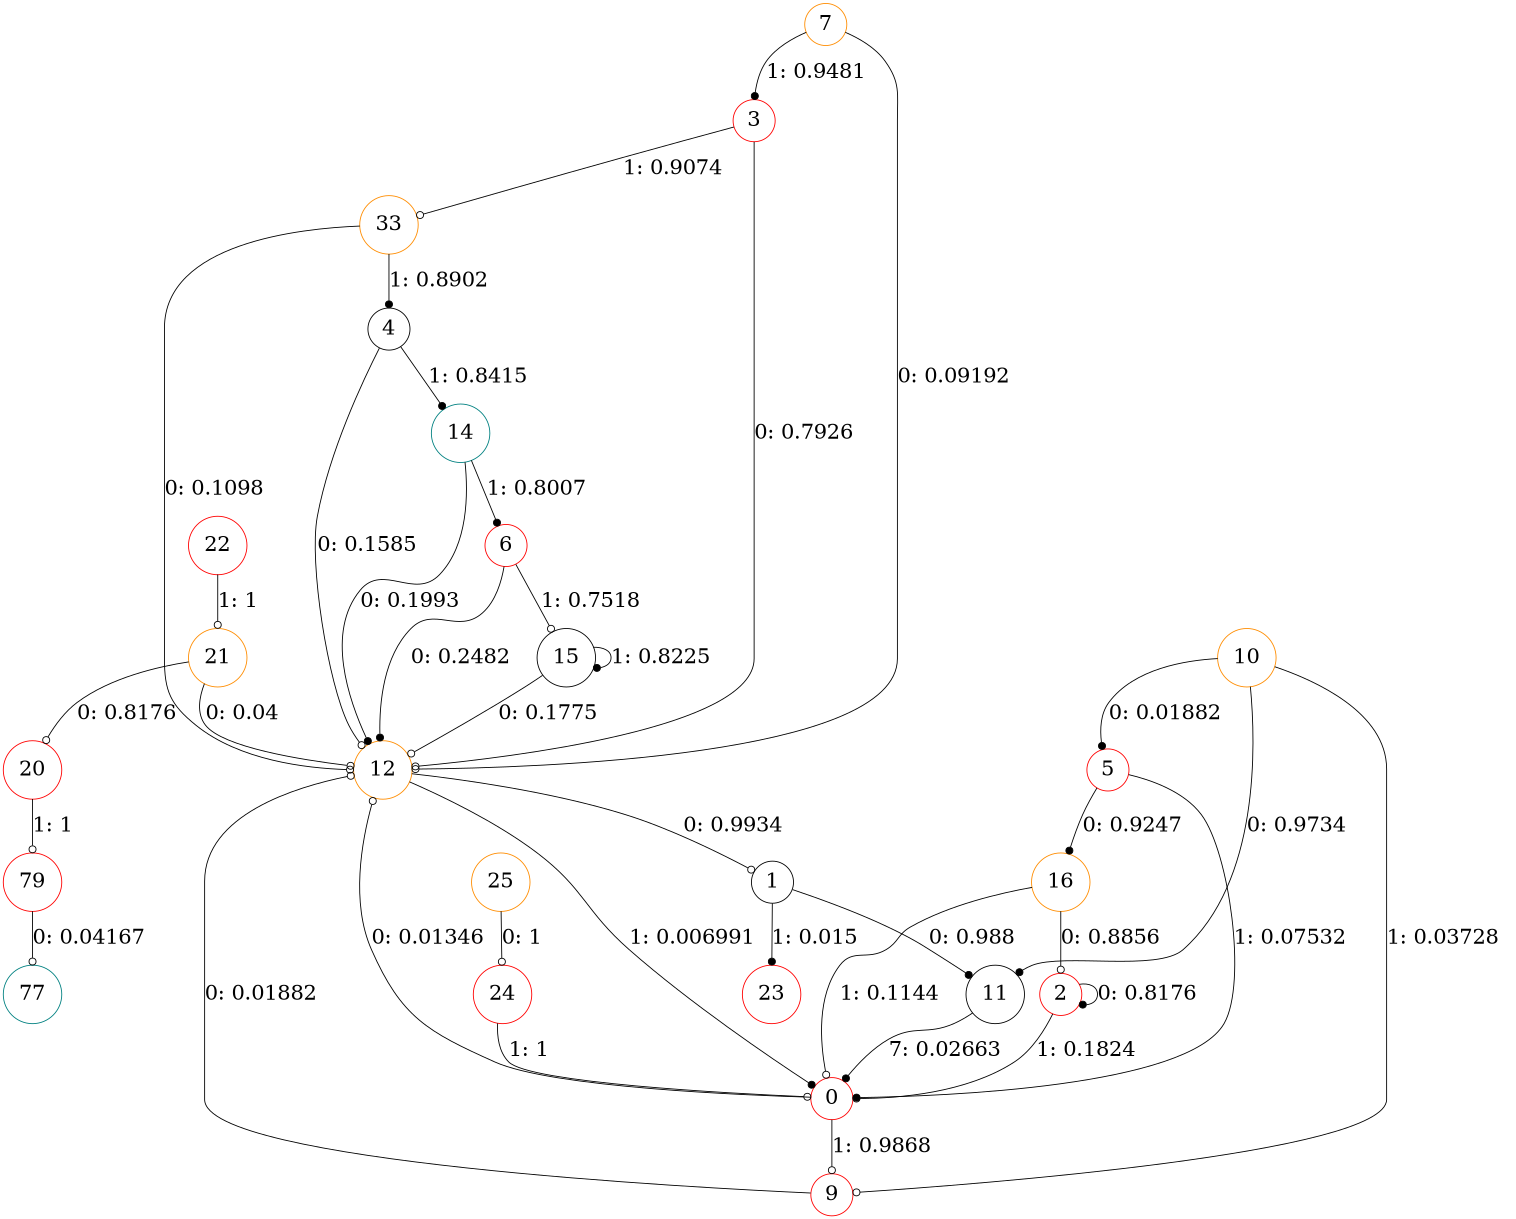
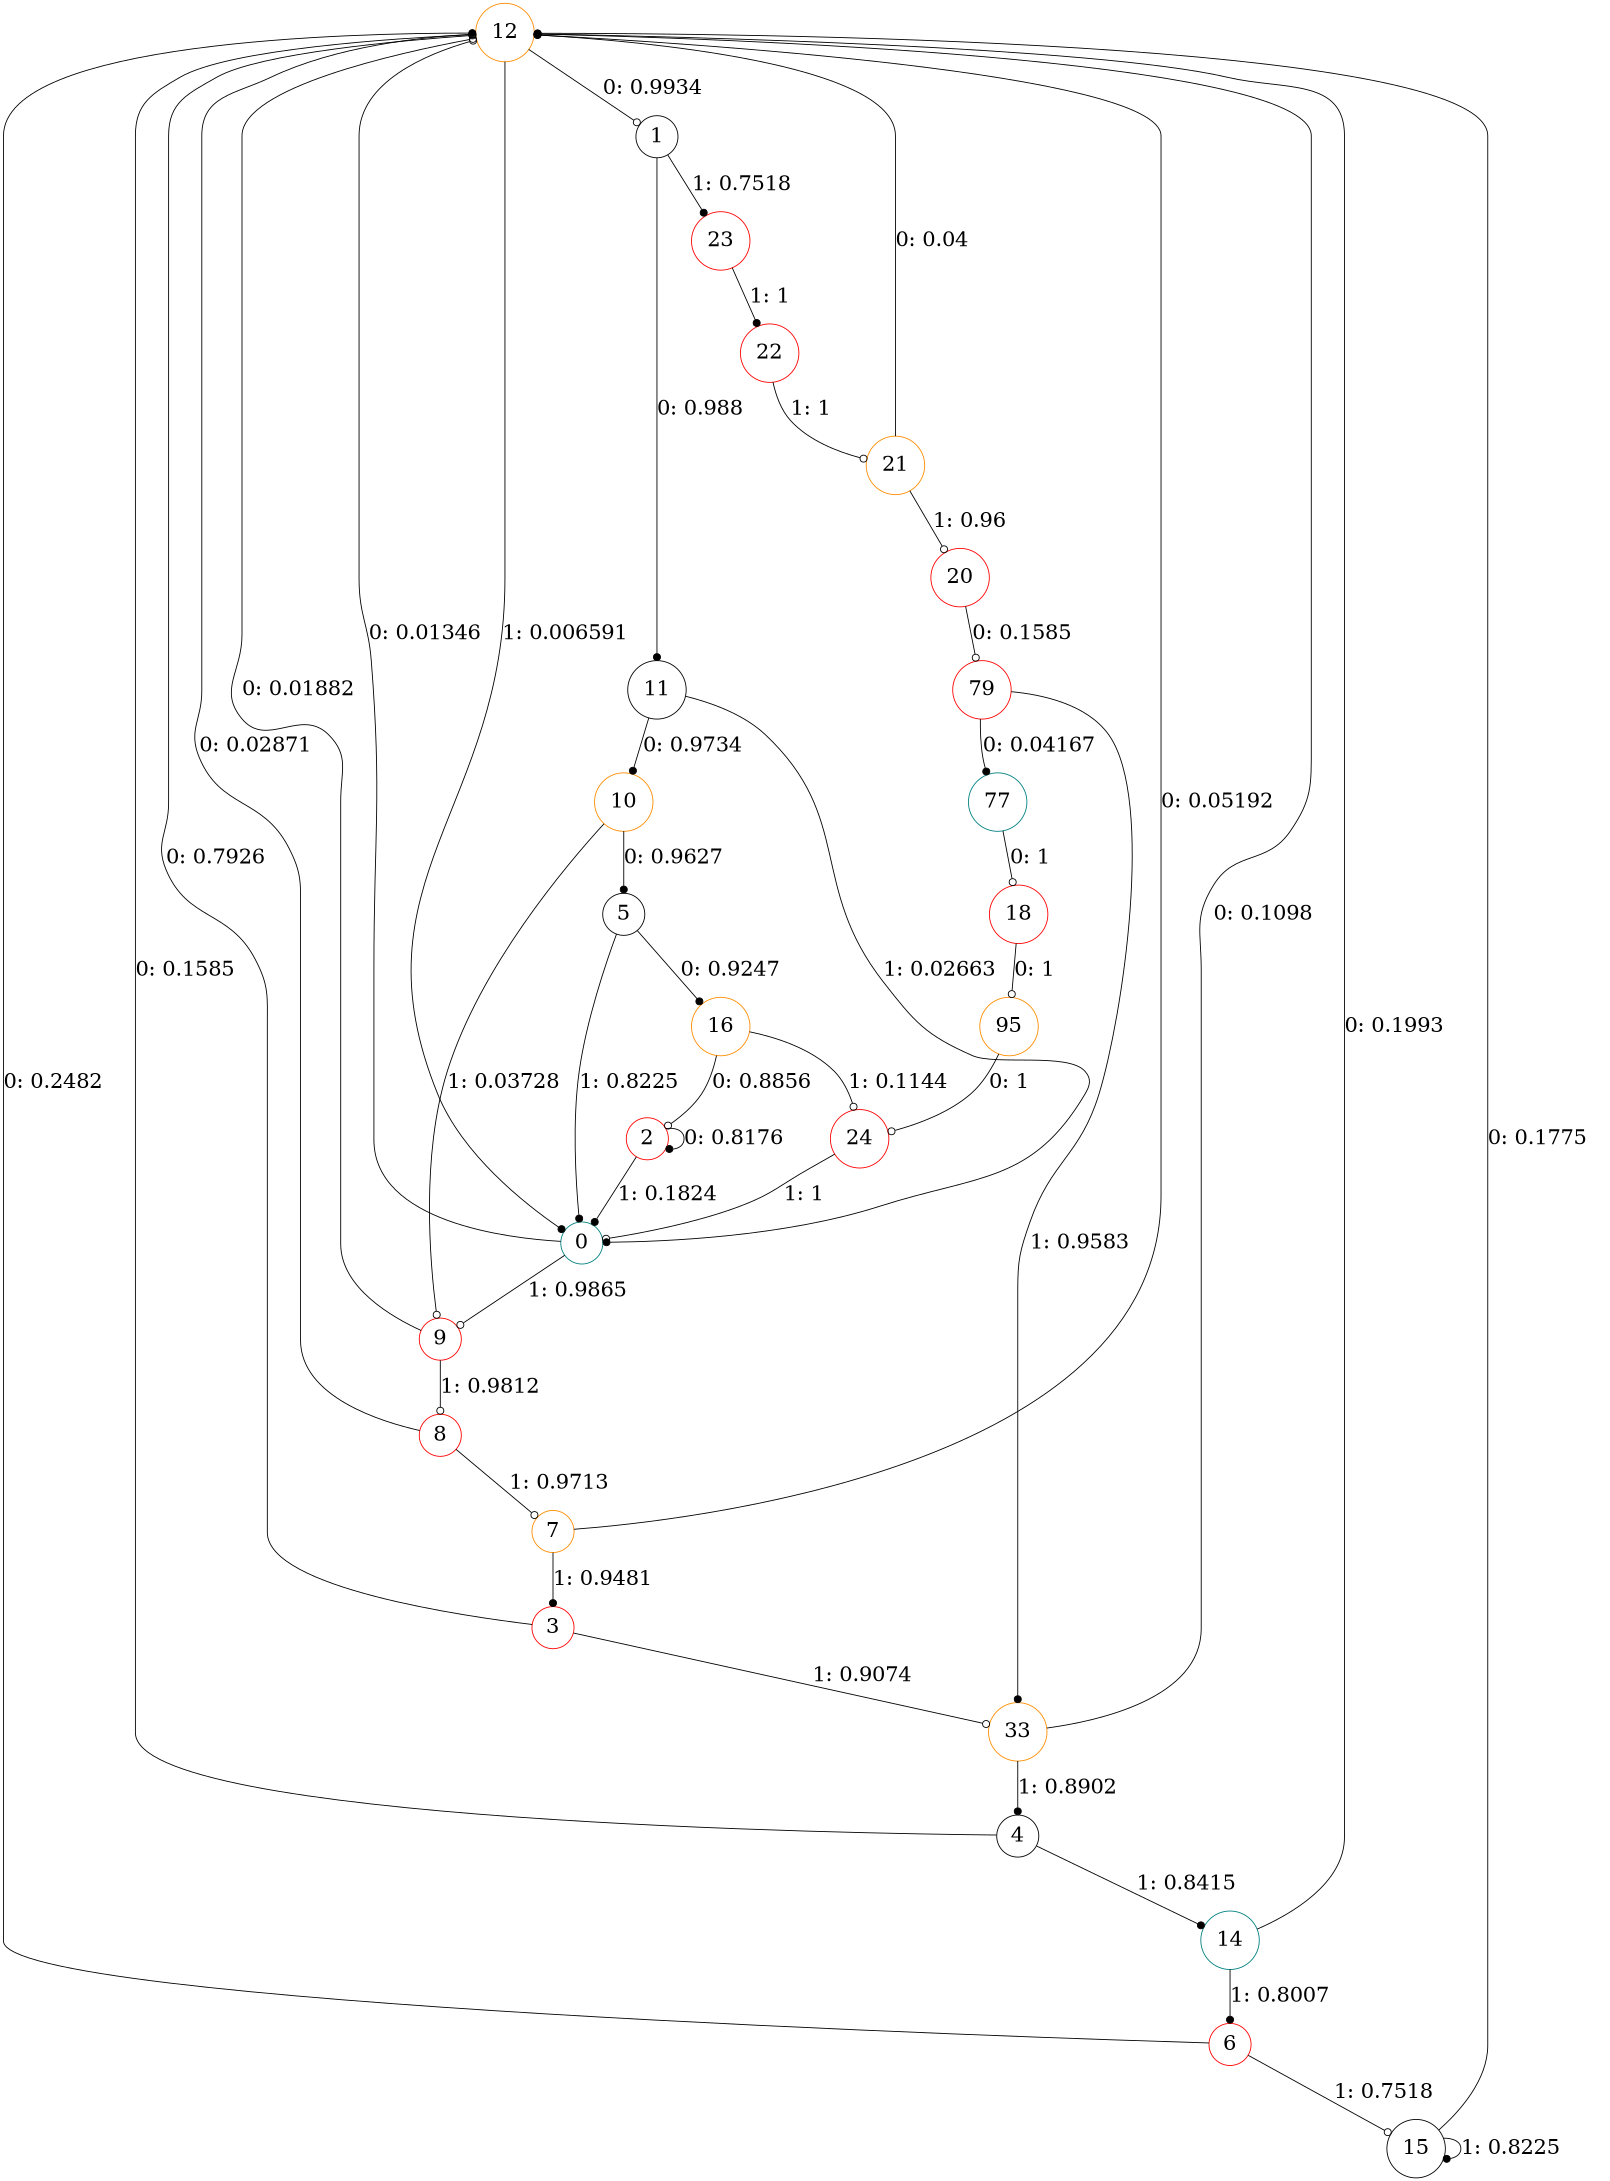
none -> (744, 294)
(960, 377) -> (1224, 802)
(136, 714) -> (986, 522)
(1172, 714) -> (683, 858)
(1108, 770) -> (624, 914)
(79, 826) -> (1032, 634)
(501, 882) -> (1009, 1027)
(1218, 903) -> (641, 742)
none -> (1019, 914)
(33, 935) -> (981, 744)
(699, 938) -> (572, 634)
(828, 938) -> (751, 185)
(1297, 938) -> (639, 1083)
(887, 949) -> (811, 1054)
(952, 1051) -> (946, 970)
(970, 1082) -> (617, 1188)
(832, 1099) -> (582, 1243)
(891, 1147) -> (587, 1291)
none -> (1065, 1158)
none -> (440, 1435)
